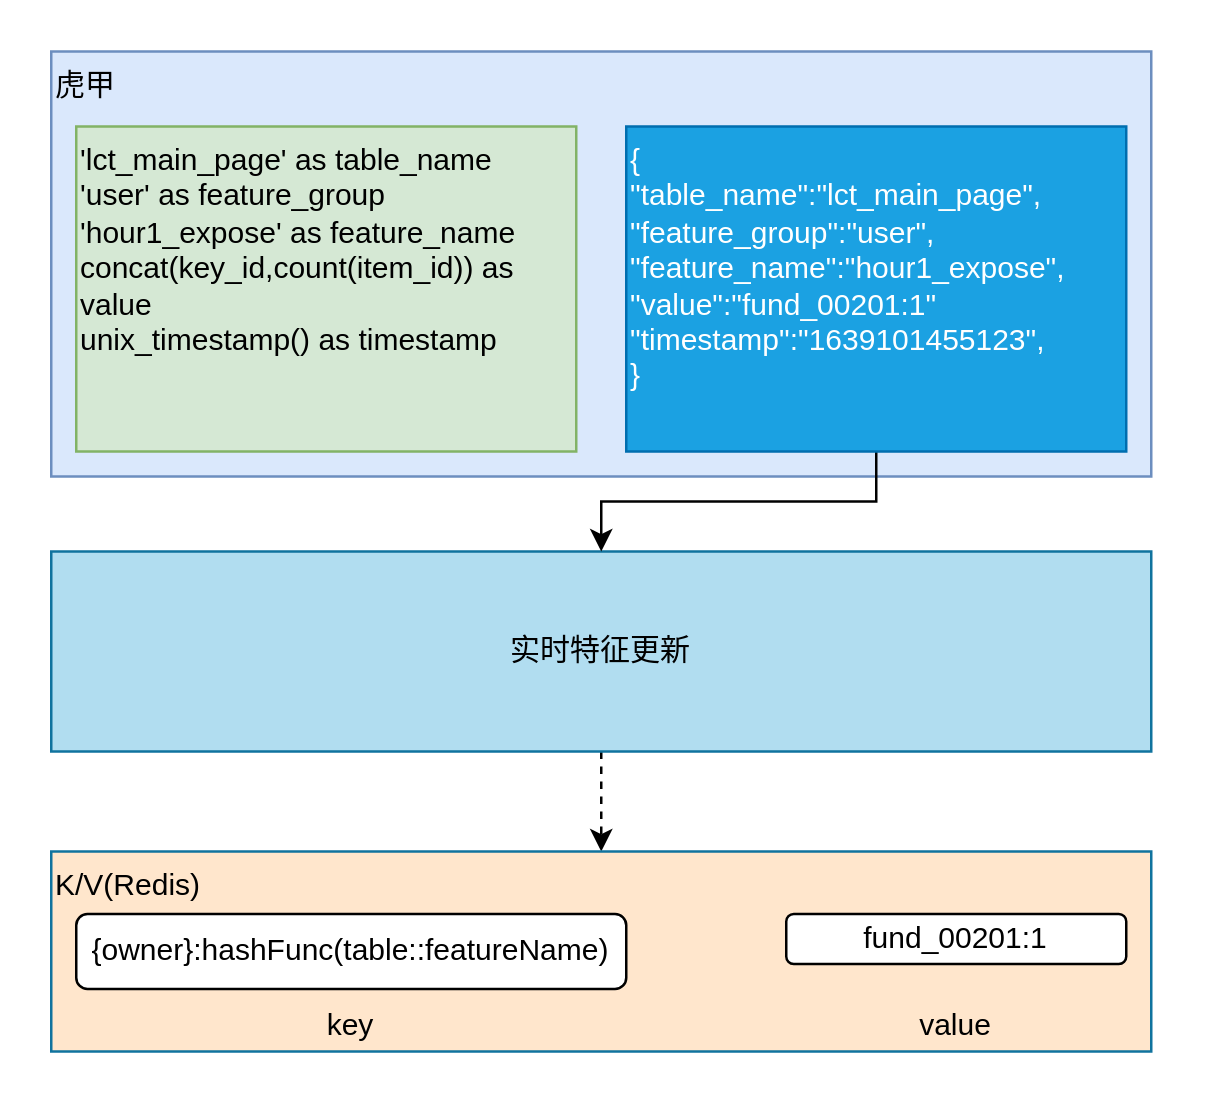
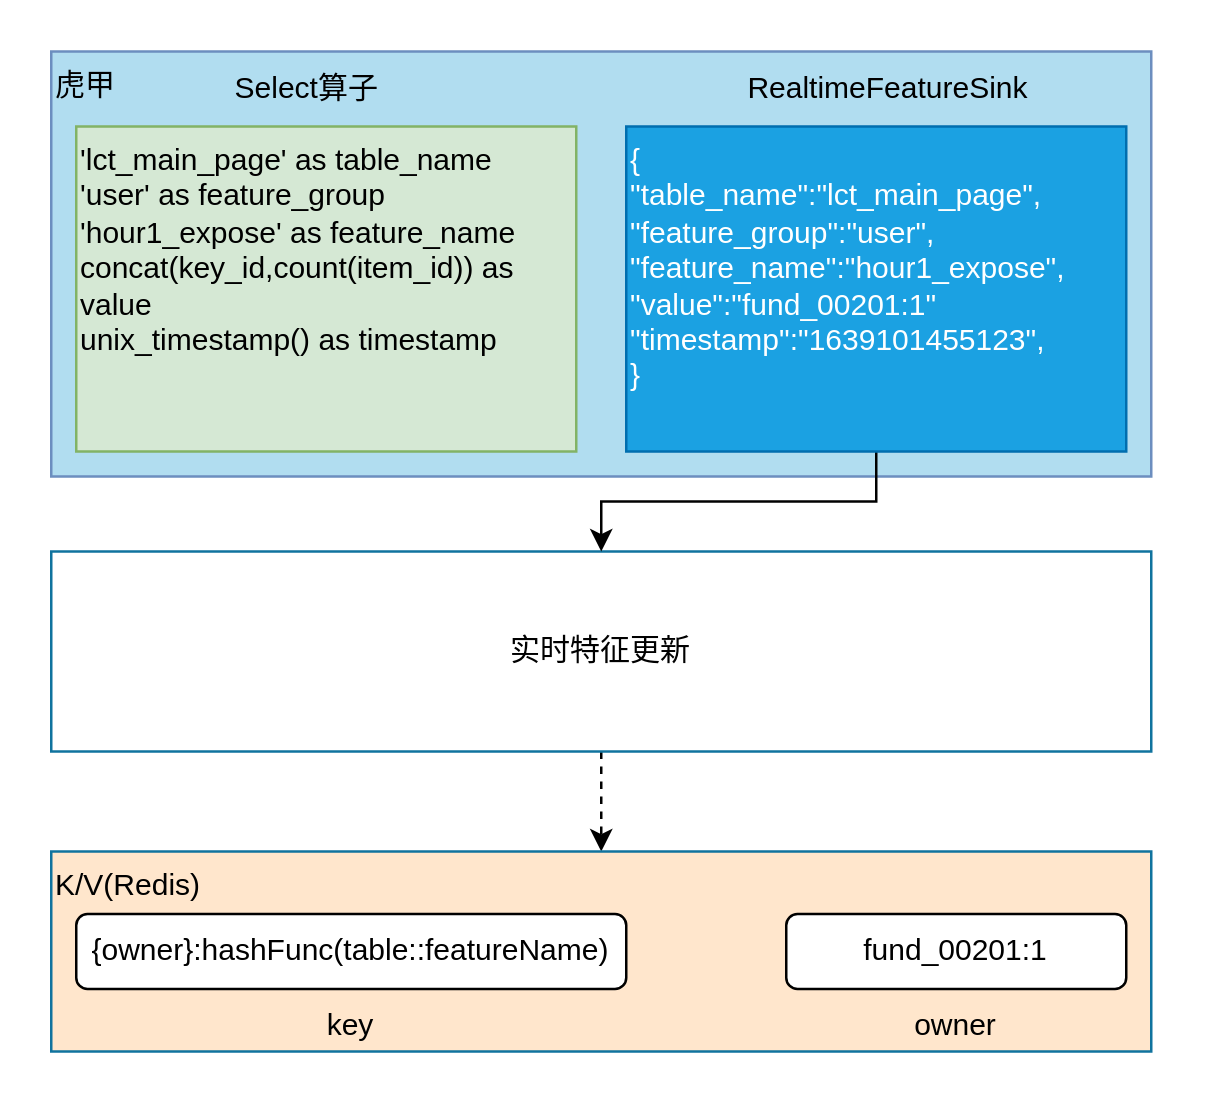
none -> (308, 89)
none -> (889, 89)
(601, 264) -> (601, 264)
(601, 651) -> (601, 651)
(956, 939) -> (956, 951)
(956, 1026) -> (956, 1026)
